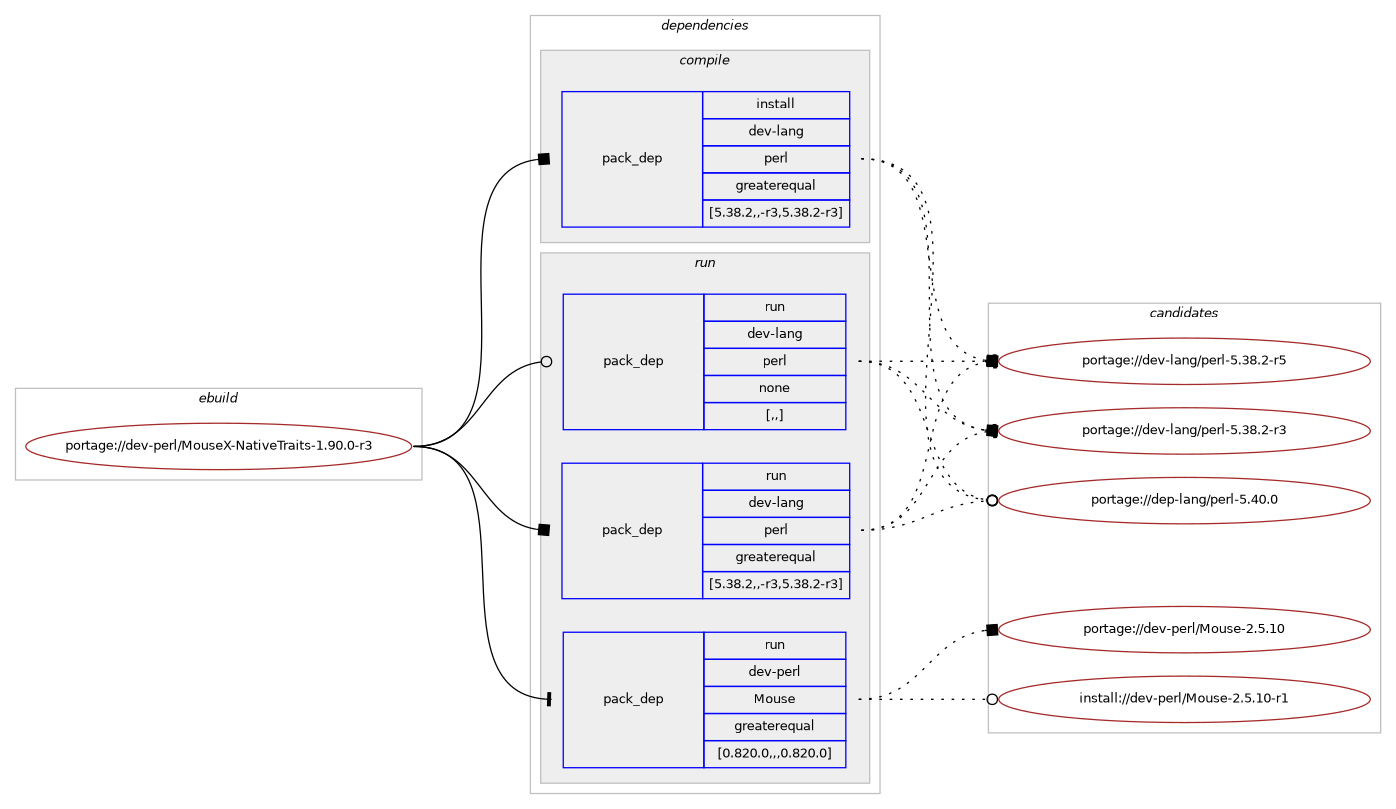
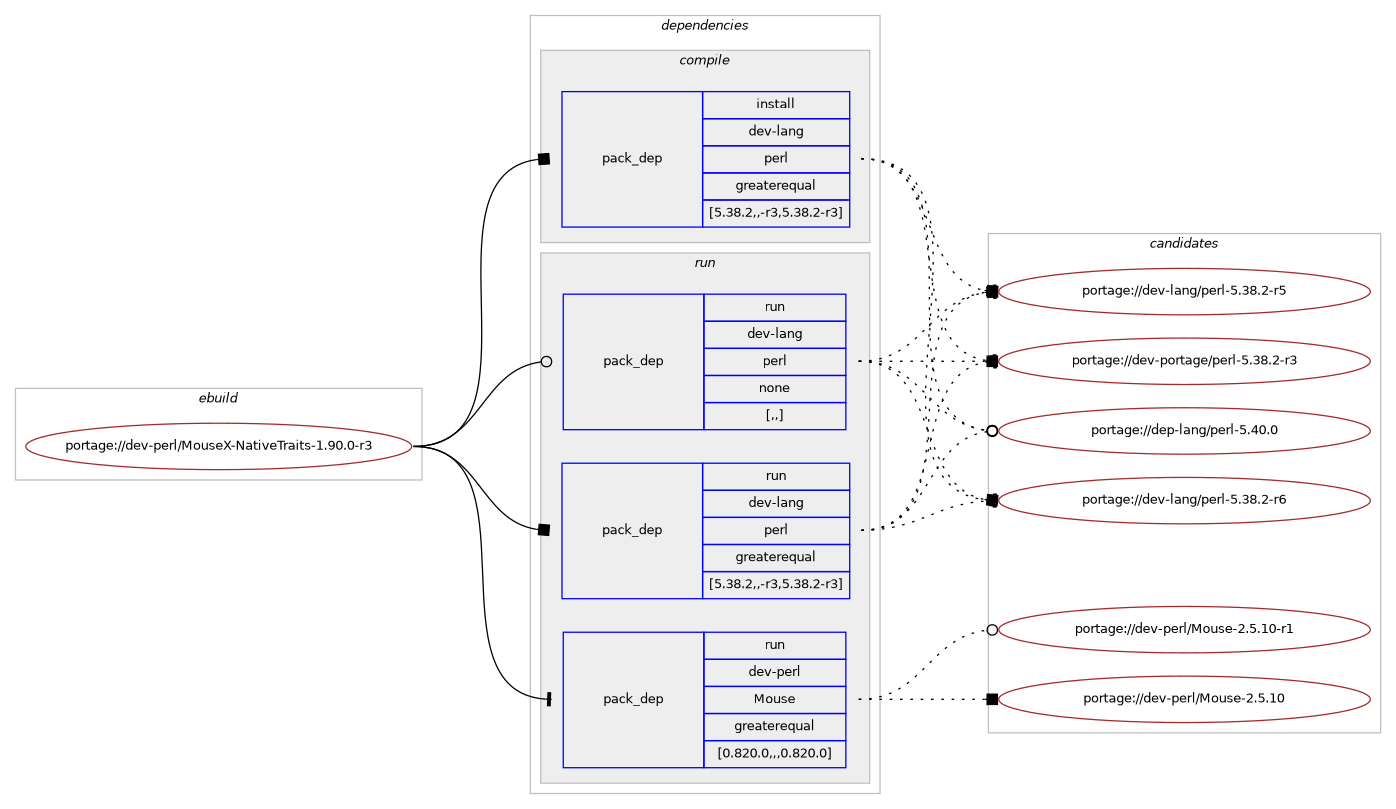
(1185, 431) -> (1185, 361)
none -> (1185, 501)
(1185, 699) -> (1185, 630)
